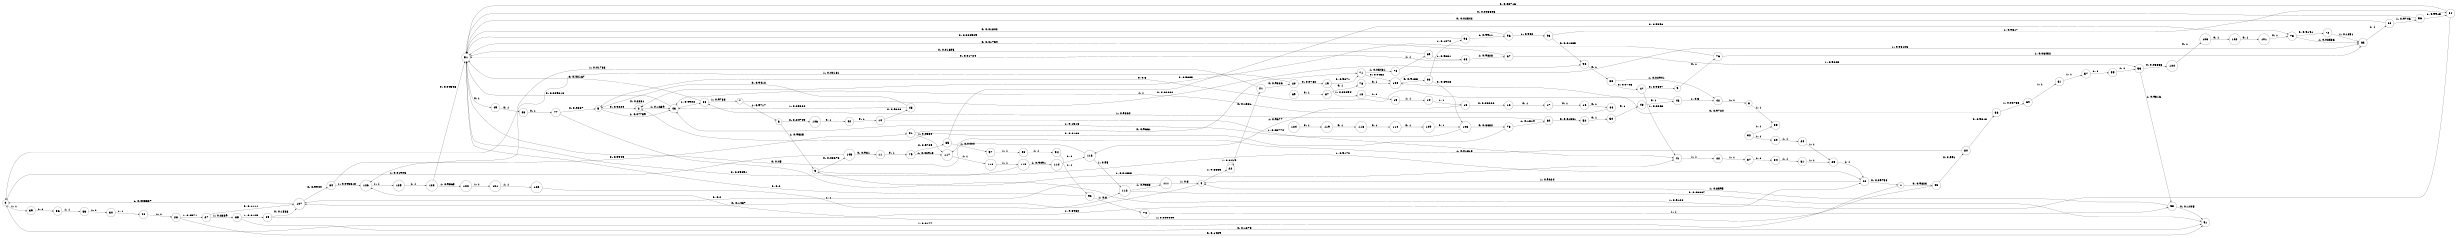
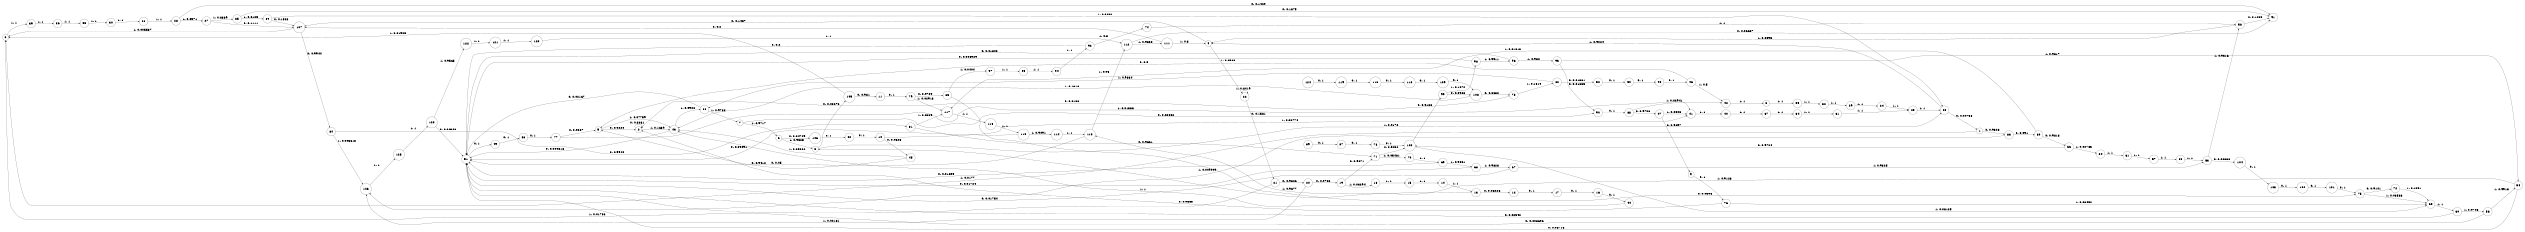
(1762, 131) -> (1810, 104)
